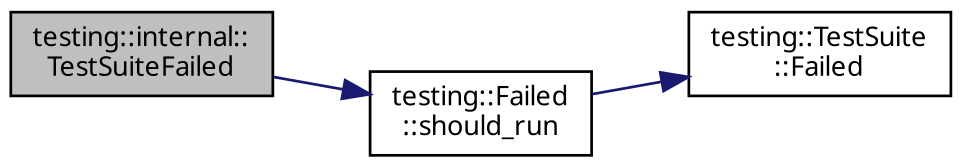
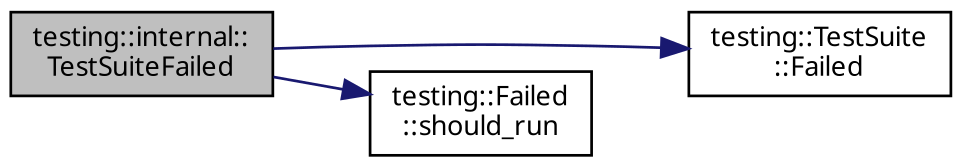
(627, 88) -> (467, 45)
